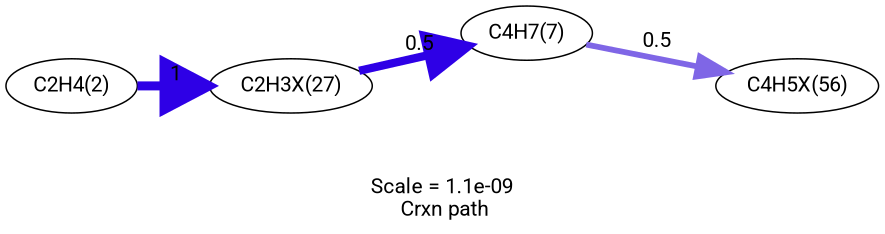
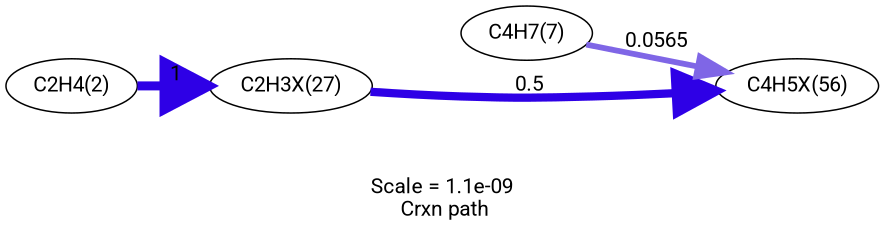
(654, 41) -> (654, 41)
(394, 63) -> (523, 98)
